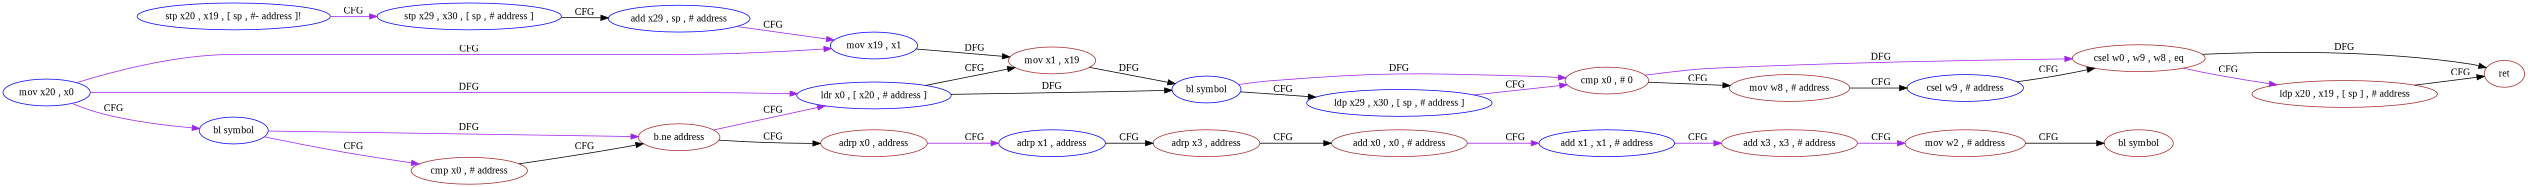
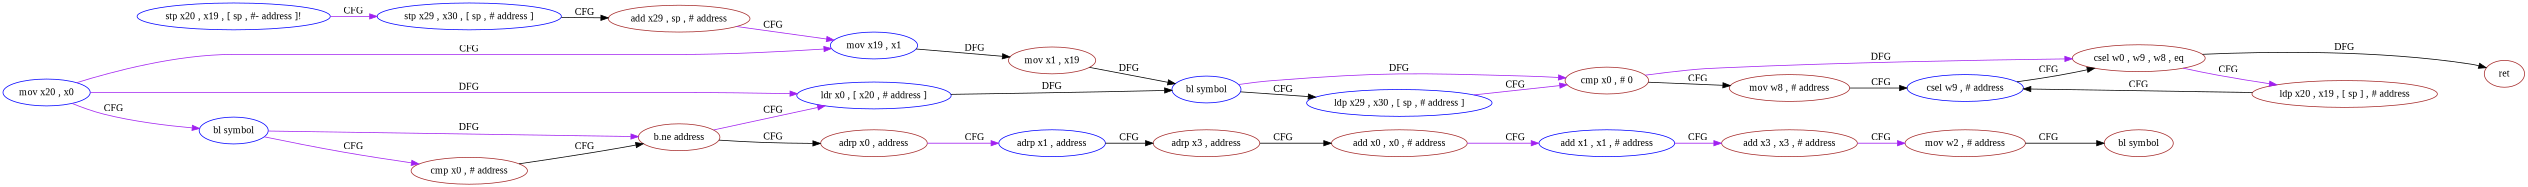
(679, 19) -> (679, 19)
(966, 77) -> none
(2446, 81) -> (2142, 91)
